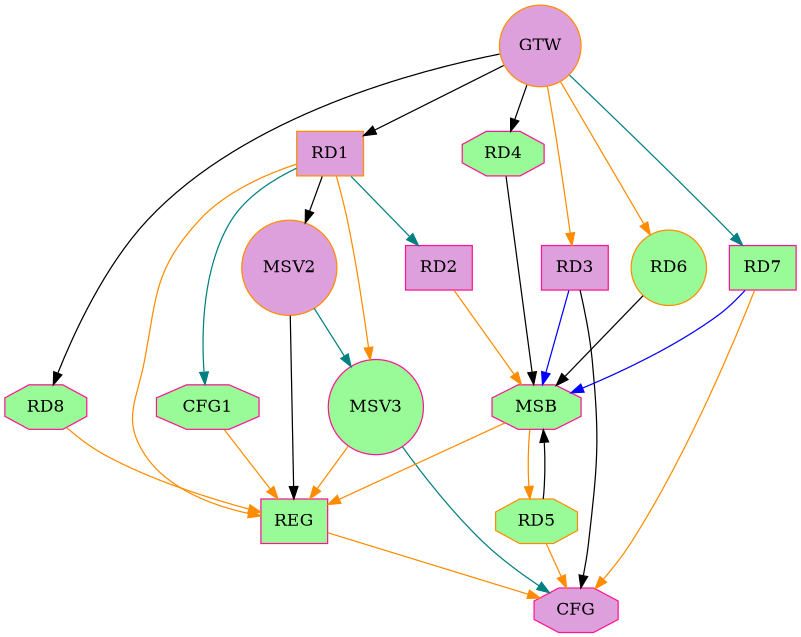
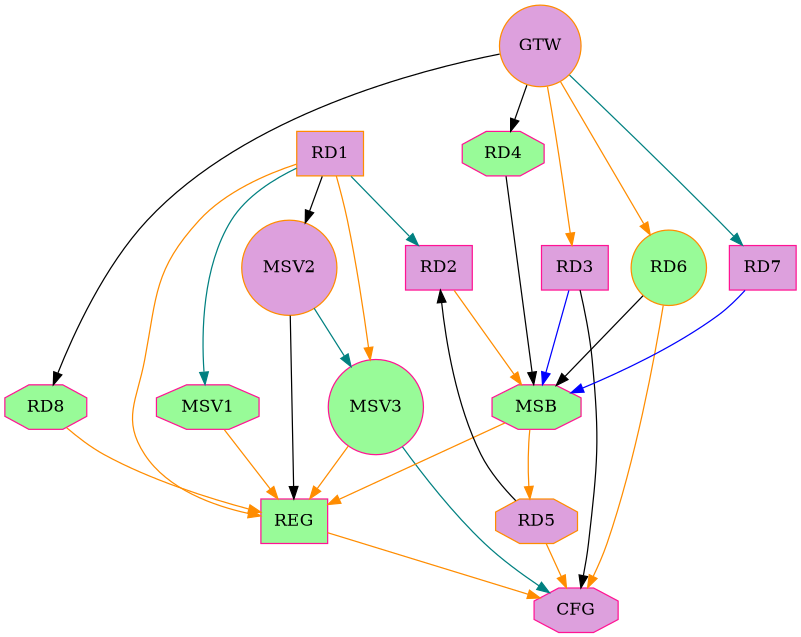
(439, 98) -> none
(763, 268) -> (763, 268)
(208, 407) -> (208, 407)
(688, 440) -> (636, 443)
(545, 471) -> (463, 408)
(537, 521) -> (537, 521)
